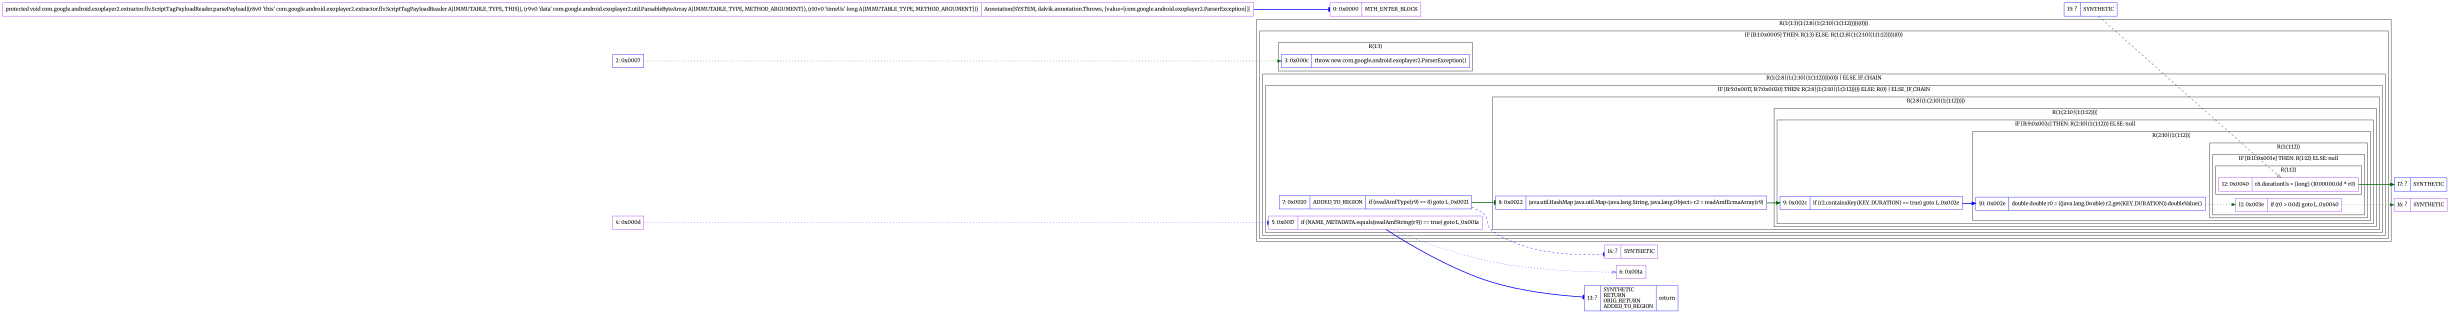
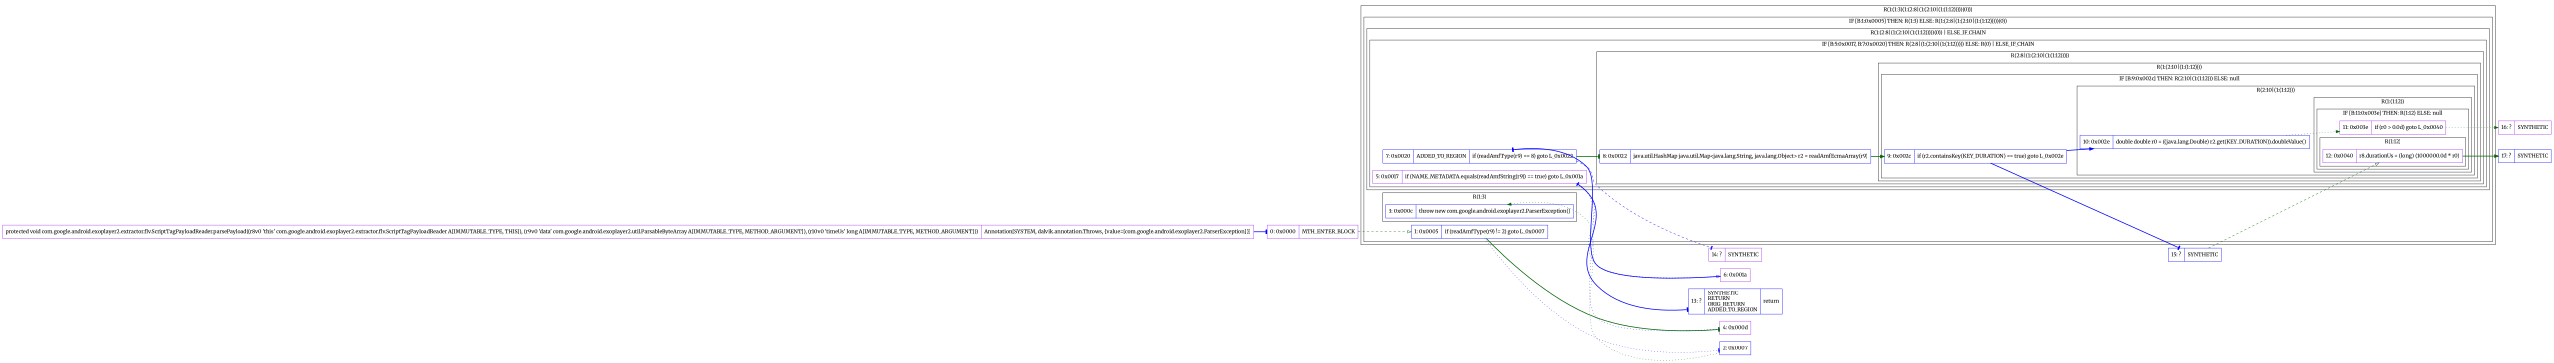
none -> (1592, 195)
(1419, 202) -> (1523, 156)
none -> (2084, 205)
none -> (1480, 232)
